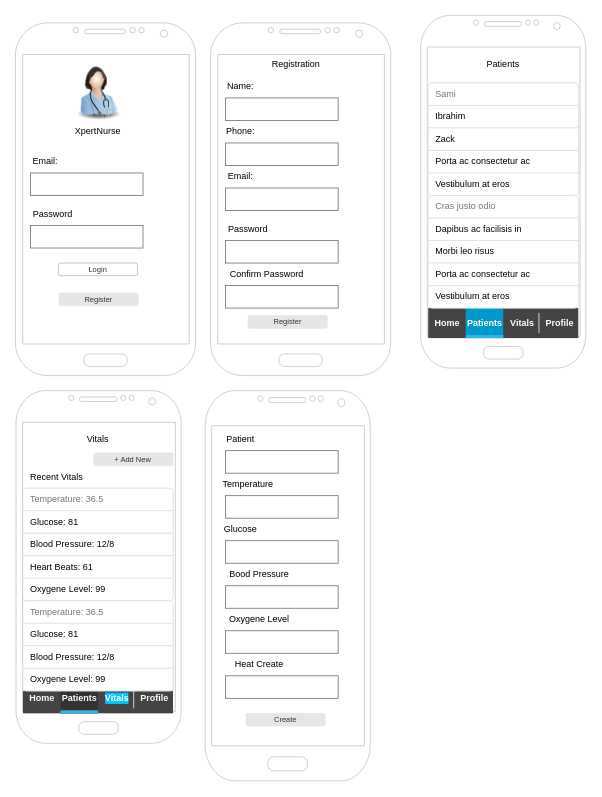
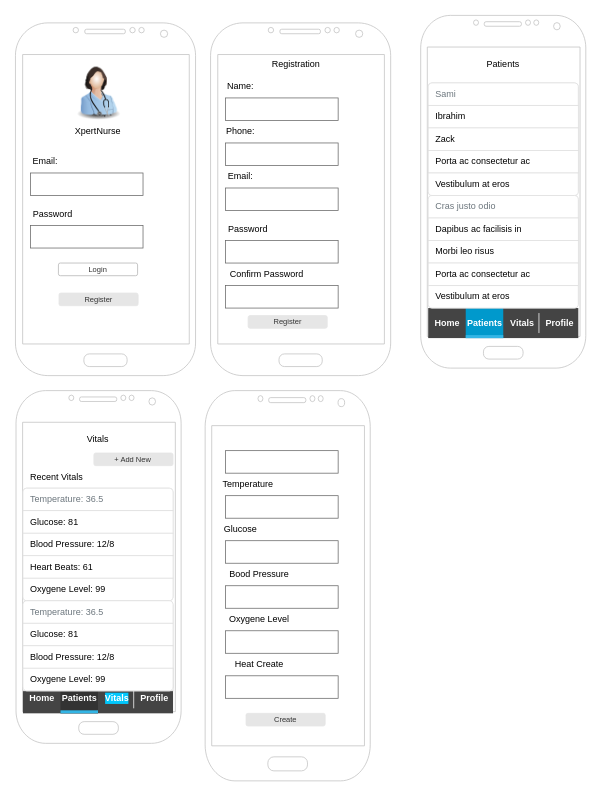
(240, 439) -> none
